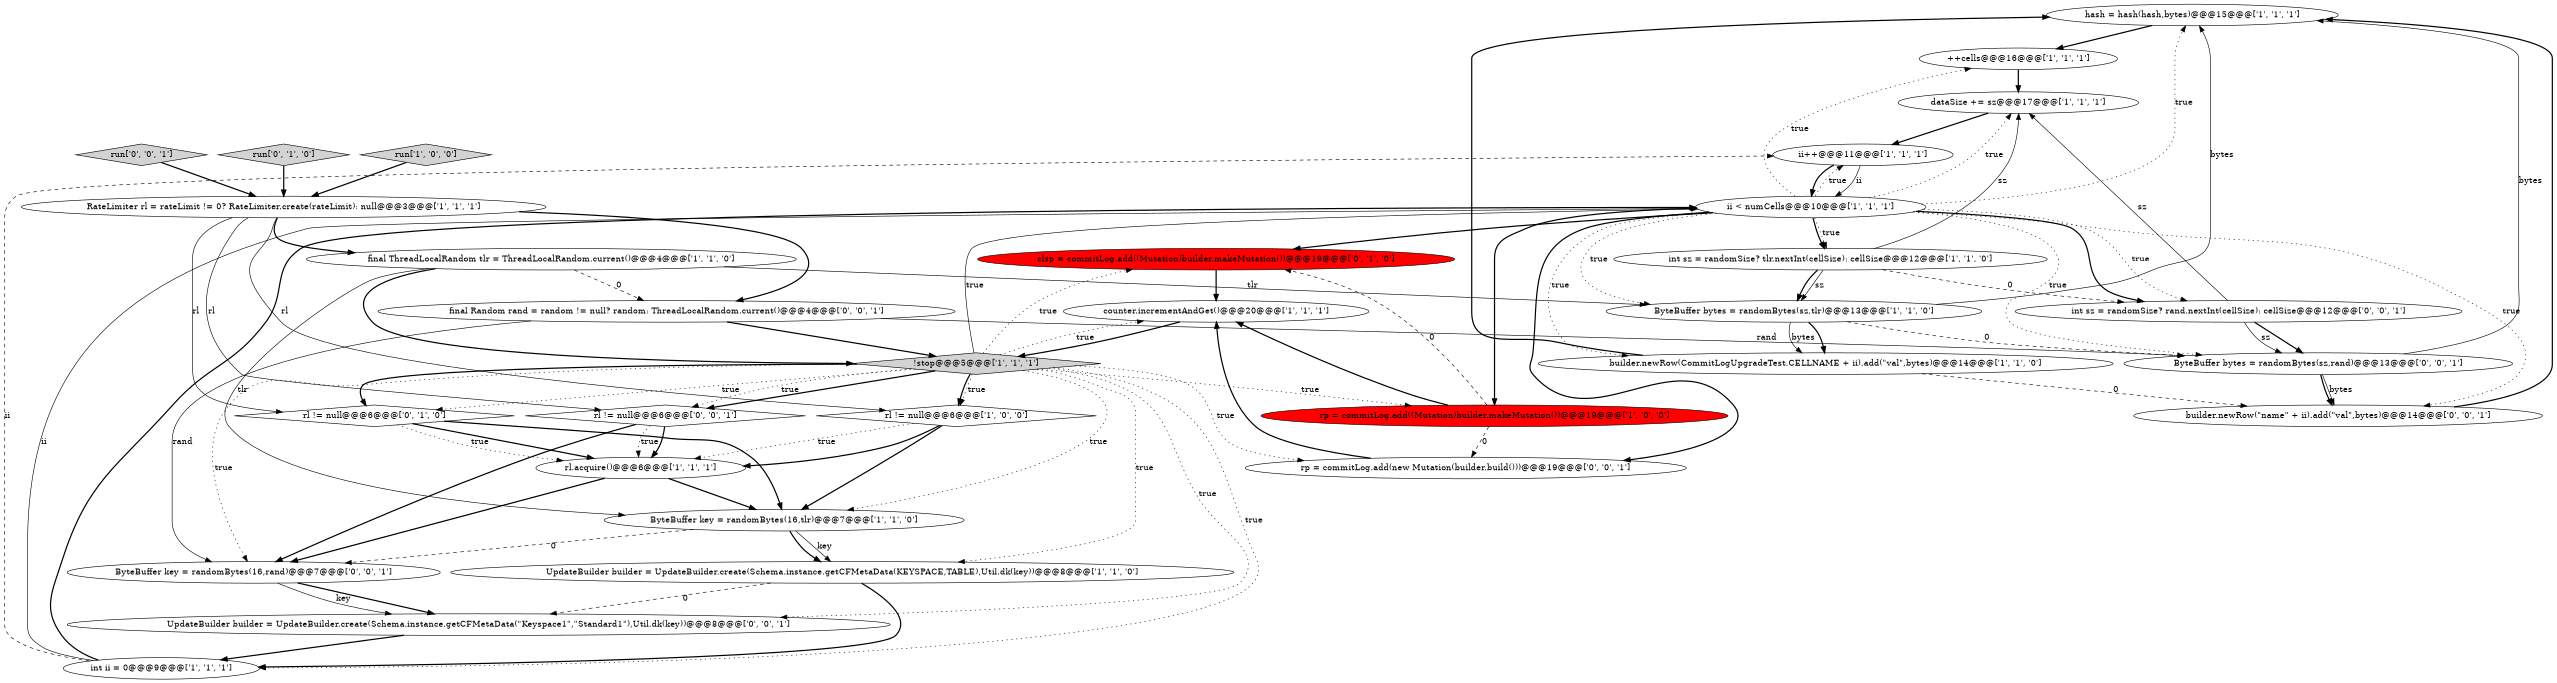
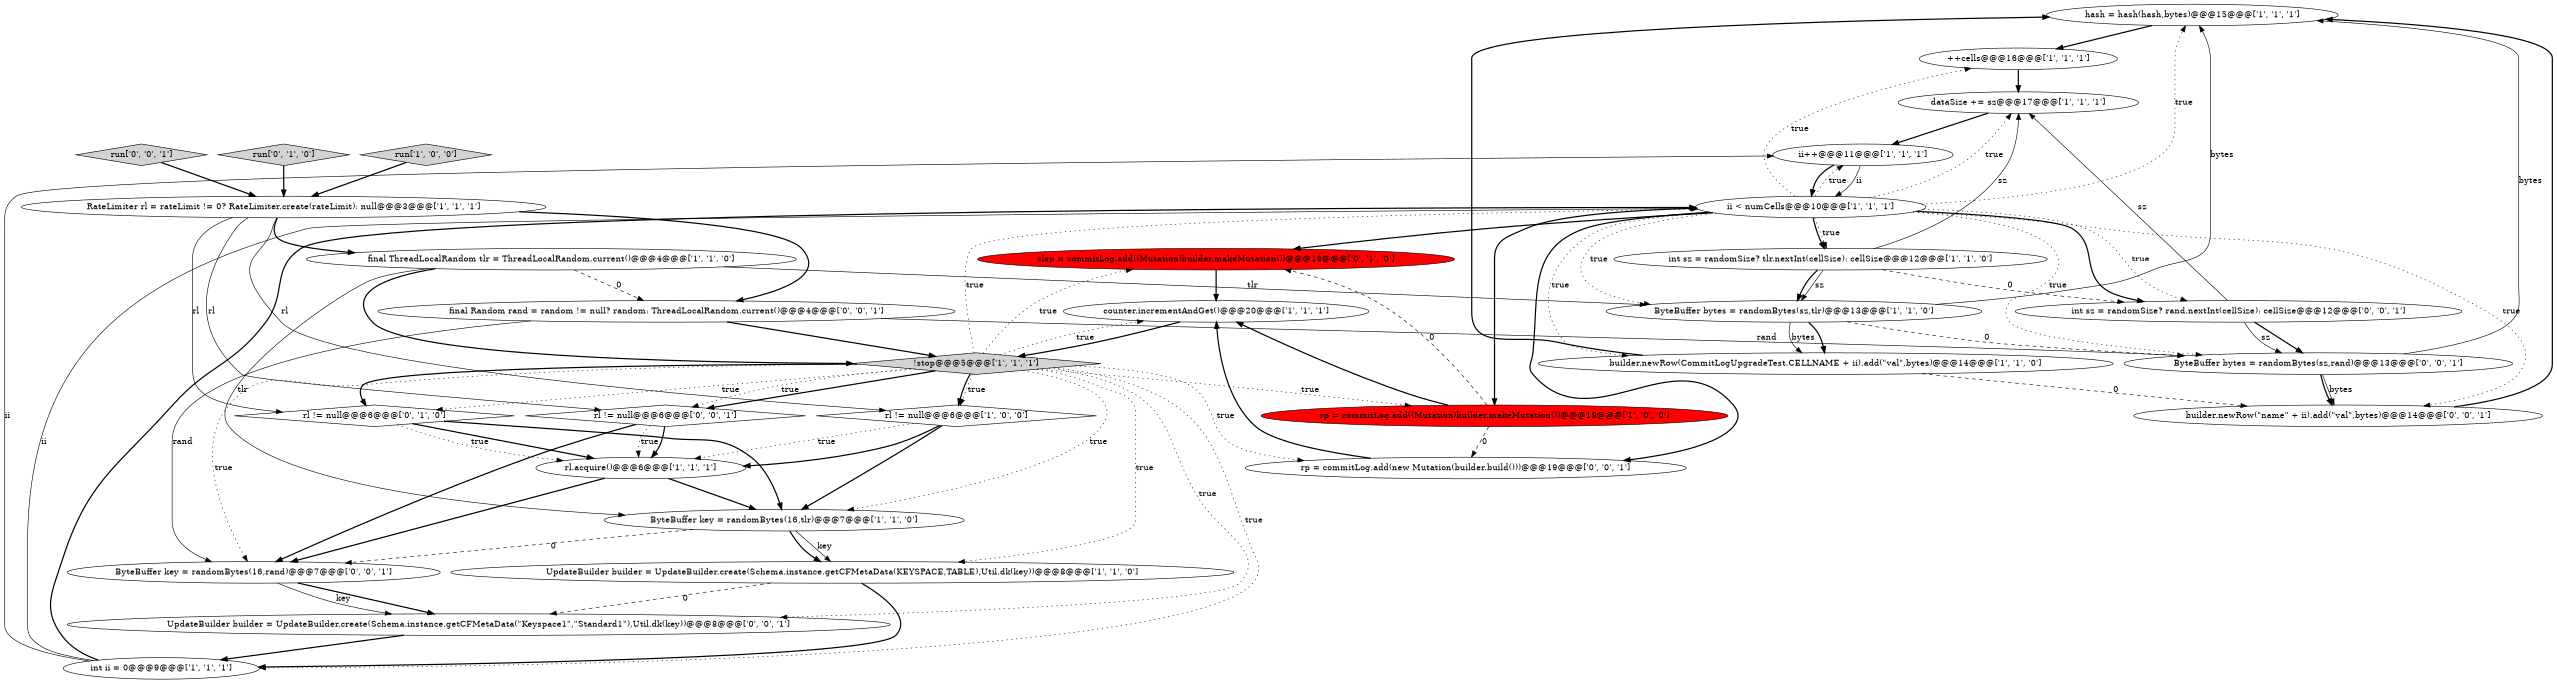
(627, 170) -> (627, 170)
(1277, 220) -> (1277, 220)
